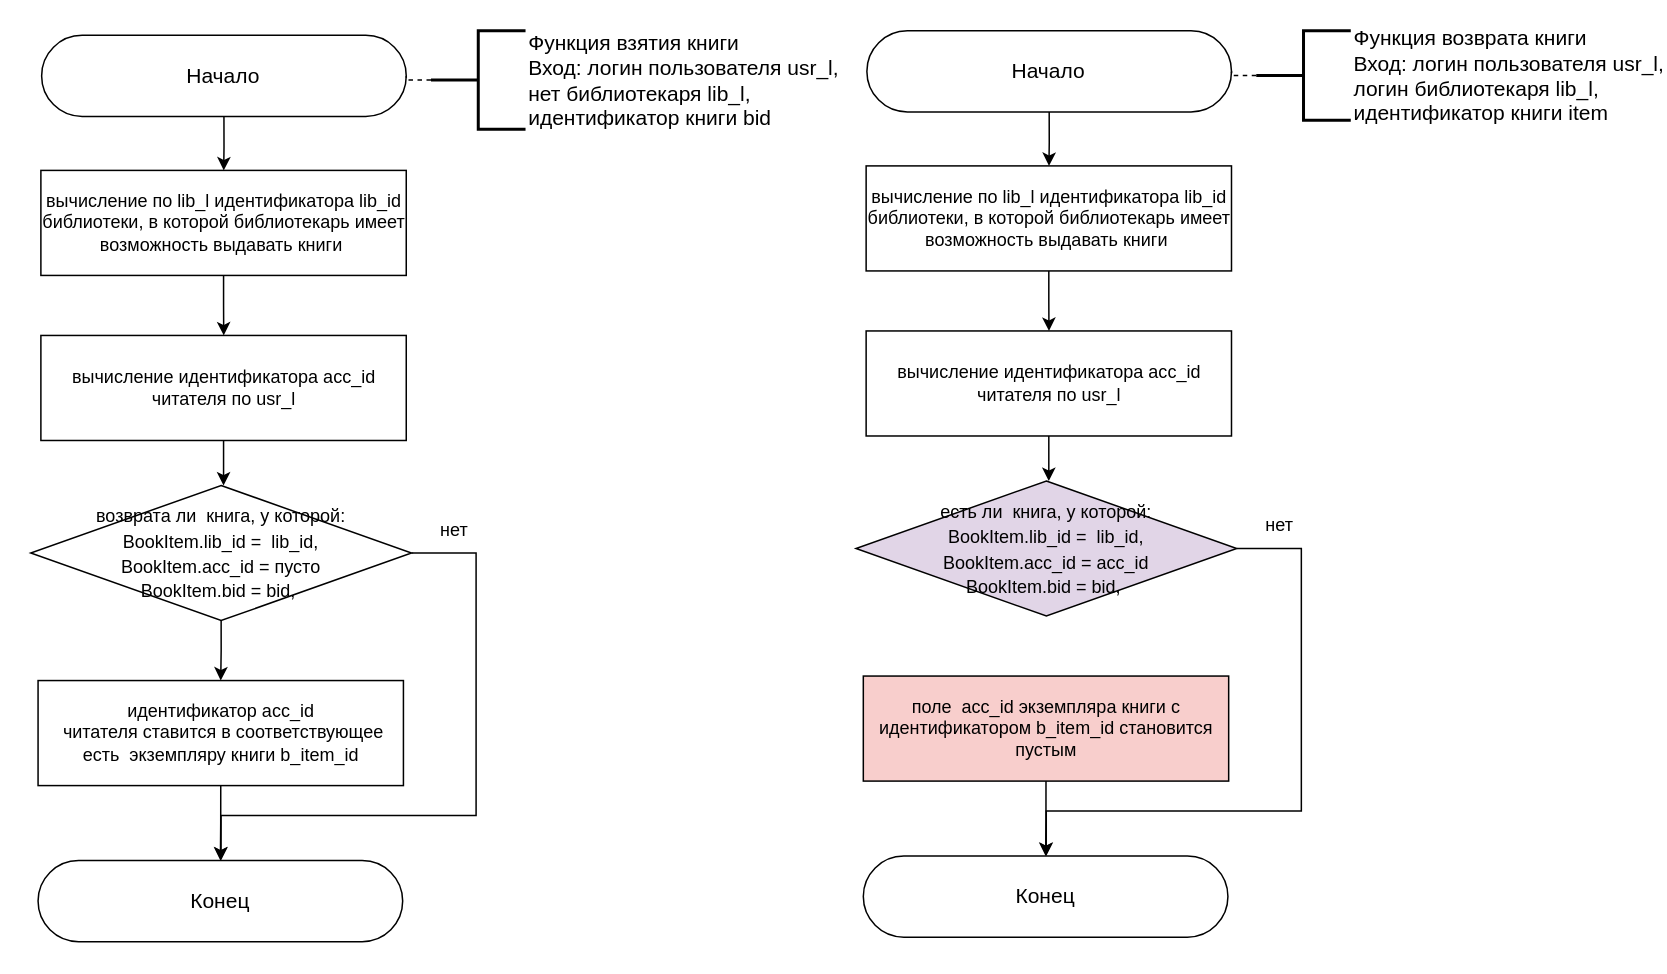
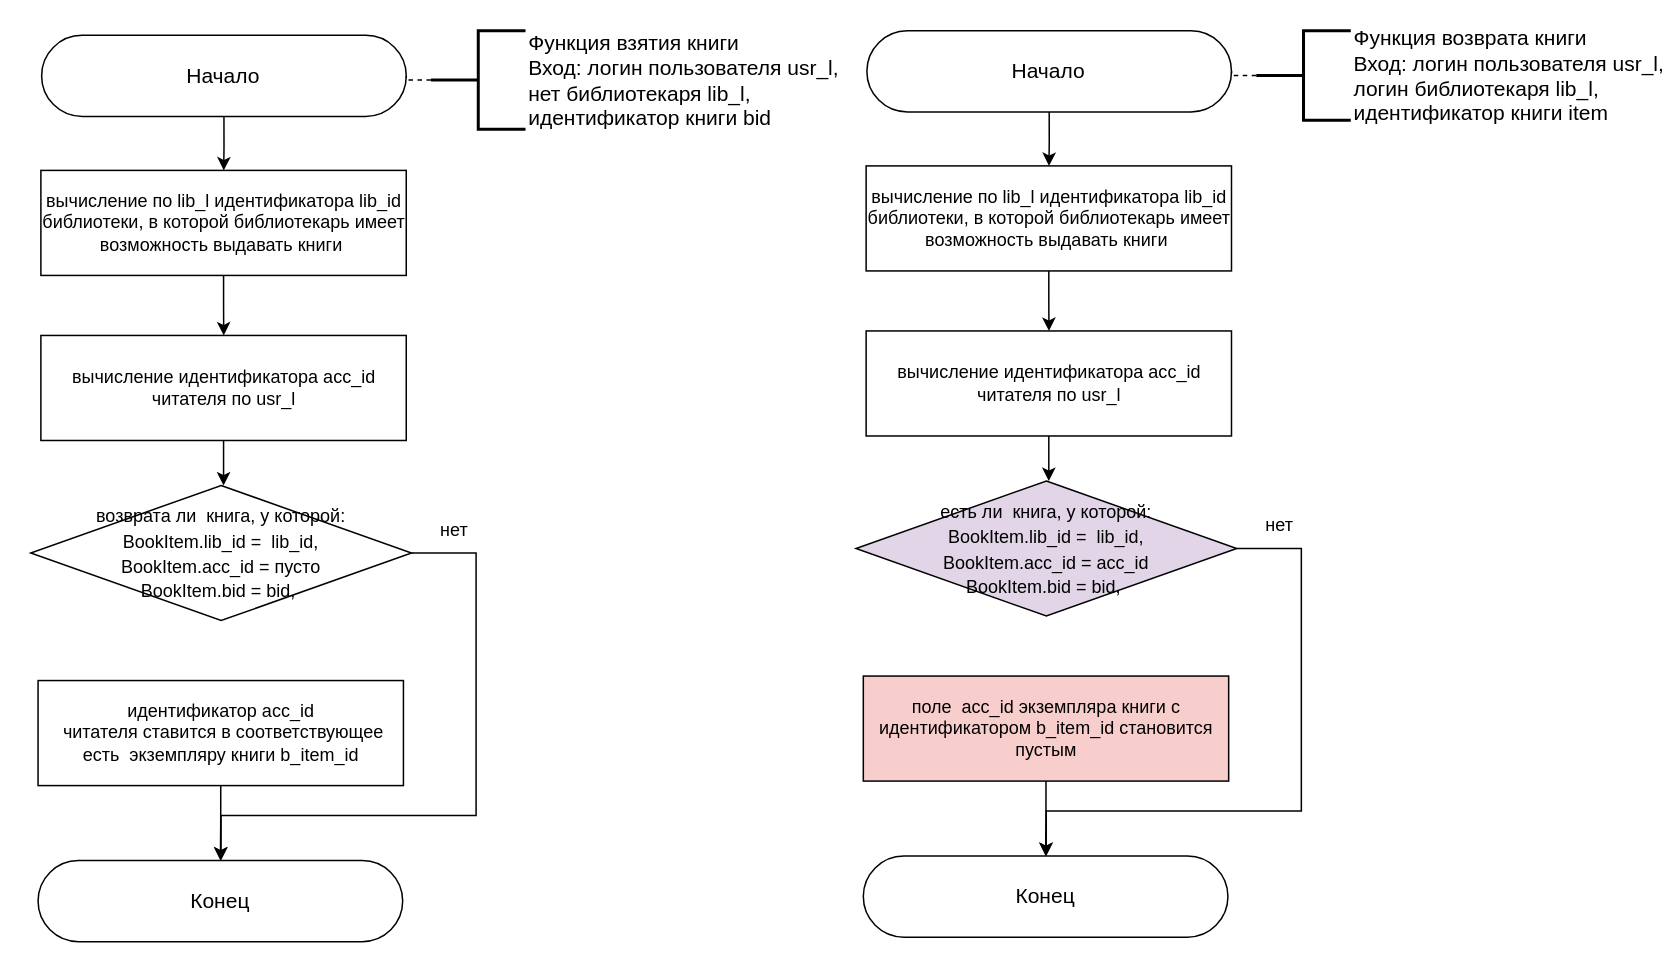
(221, 645) -> none
